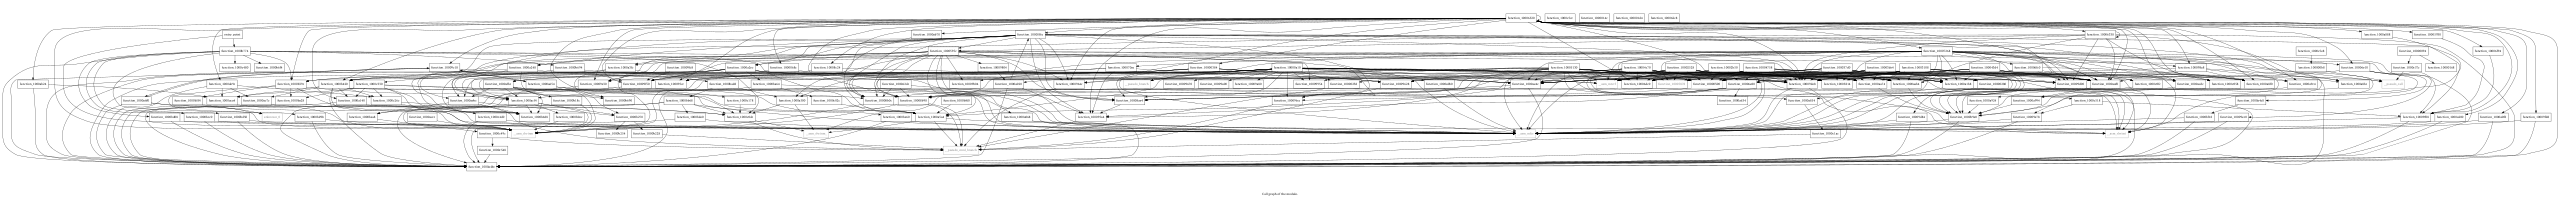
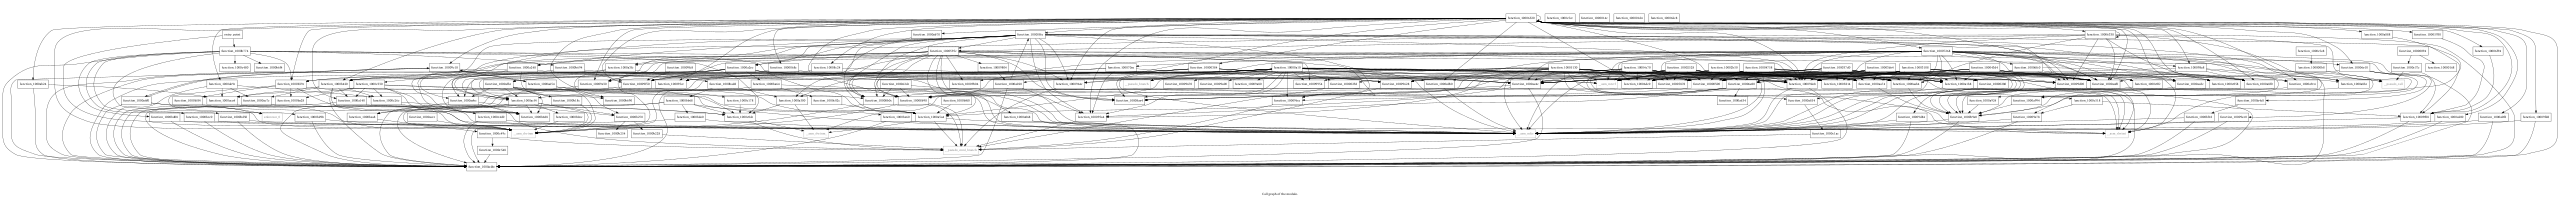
none -> (1481, 50)
none -> (1688, 55)
(1672, 84) -> (1672, 84)
(2061, 93) -> (2405, 79)
(1111, 108) -> (1154, 101)
none -> (388, 114)
